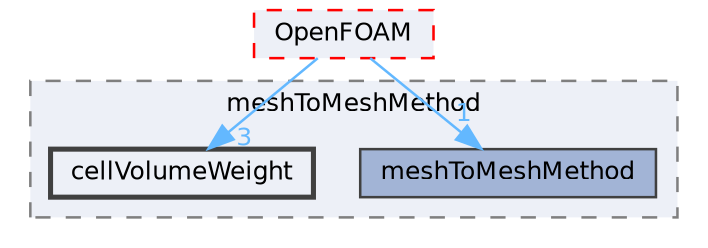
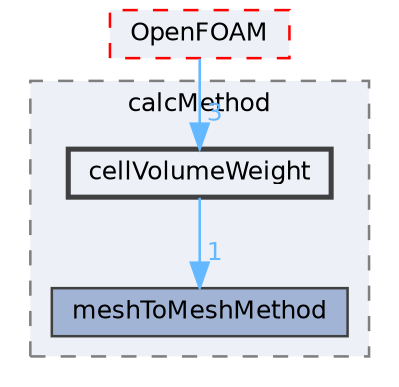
(418, 97) -> (200, 230)
(354, 105) -> (200, 105)
